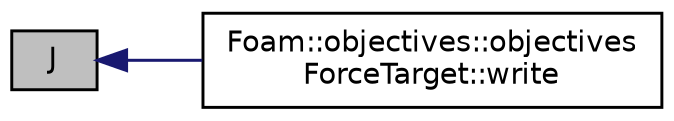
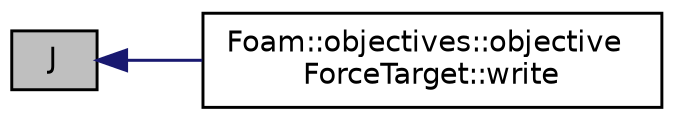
(432, 60) -> (432, 60)
